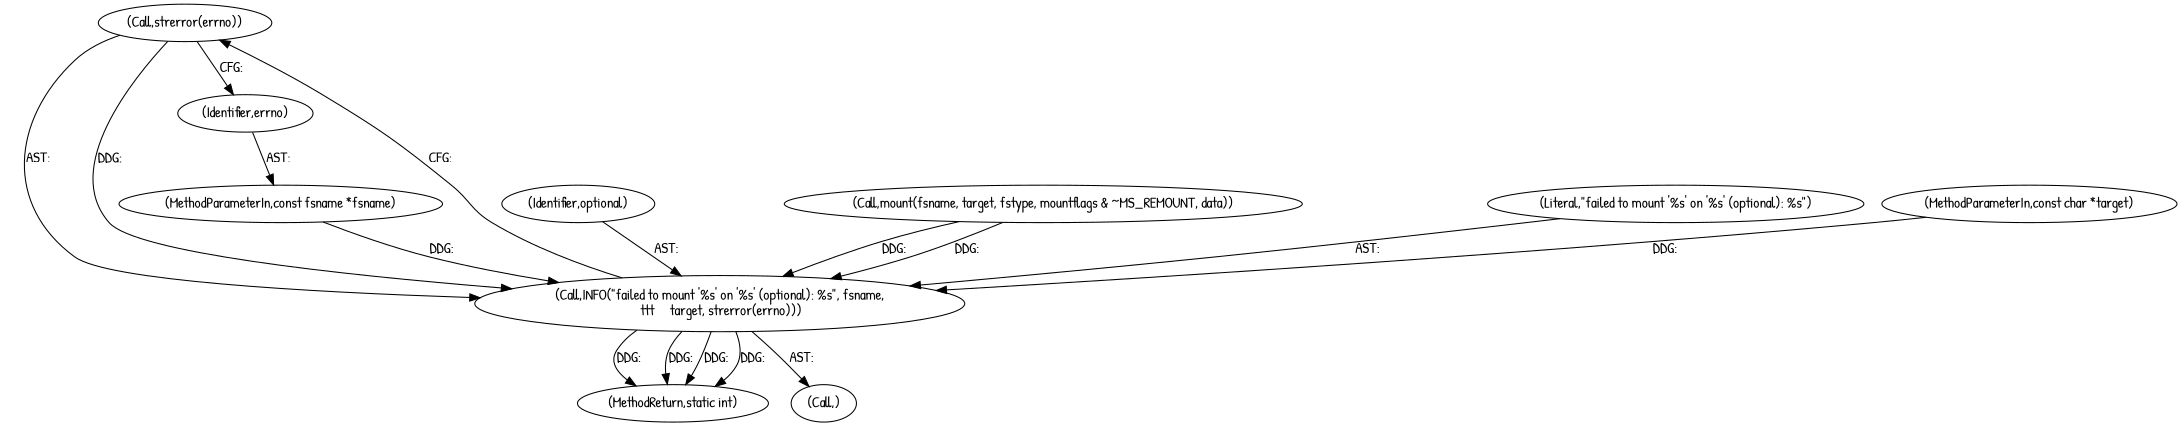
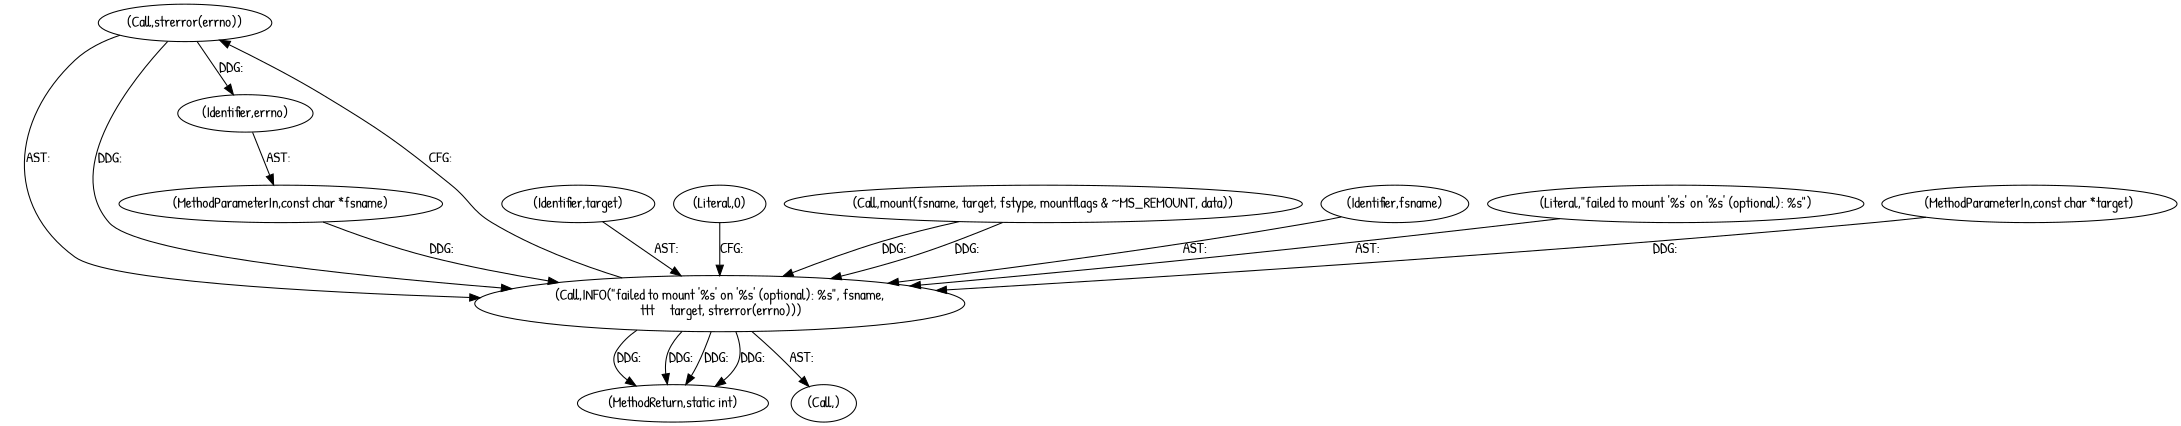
(233, 68) -> (233, 68)
(281, 204) -> (281, 204)
(578, 204) -> (578, 204)
none -> (720, 204)
none -> (1395, 204)
